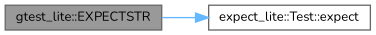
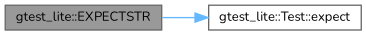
(290, 18) -> (285, 18)
